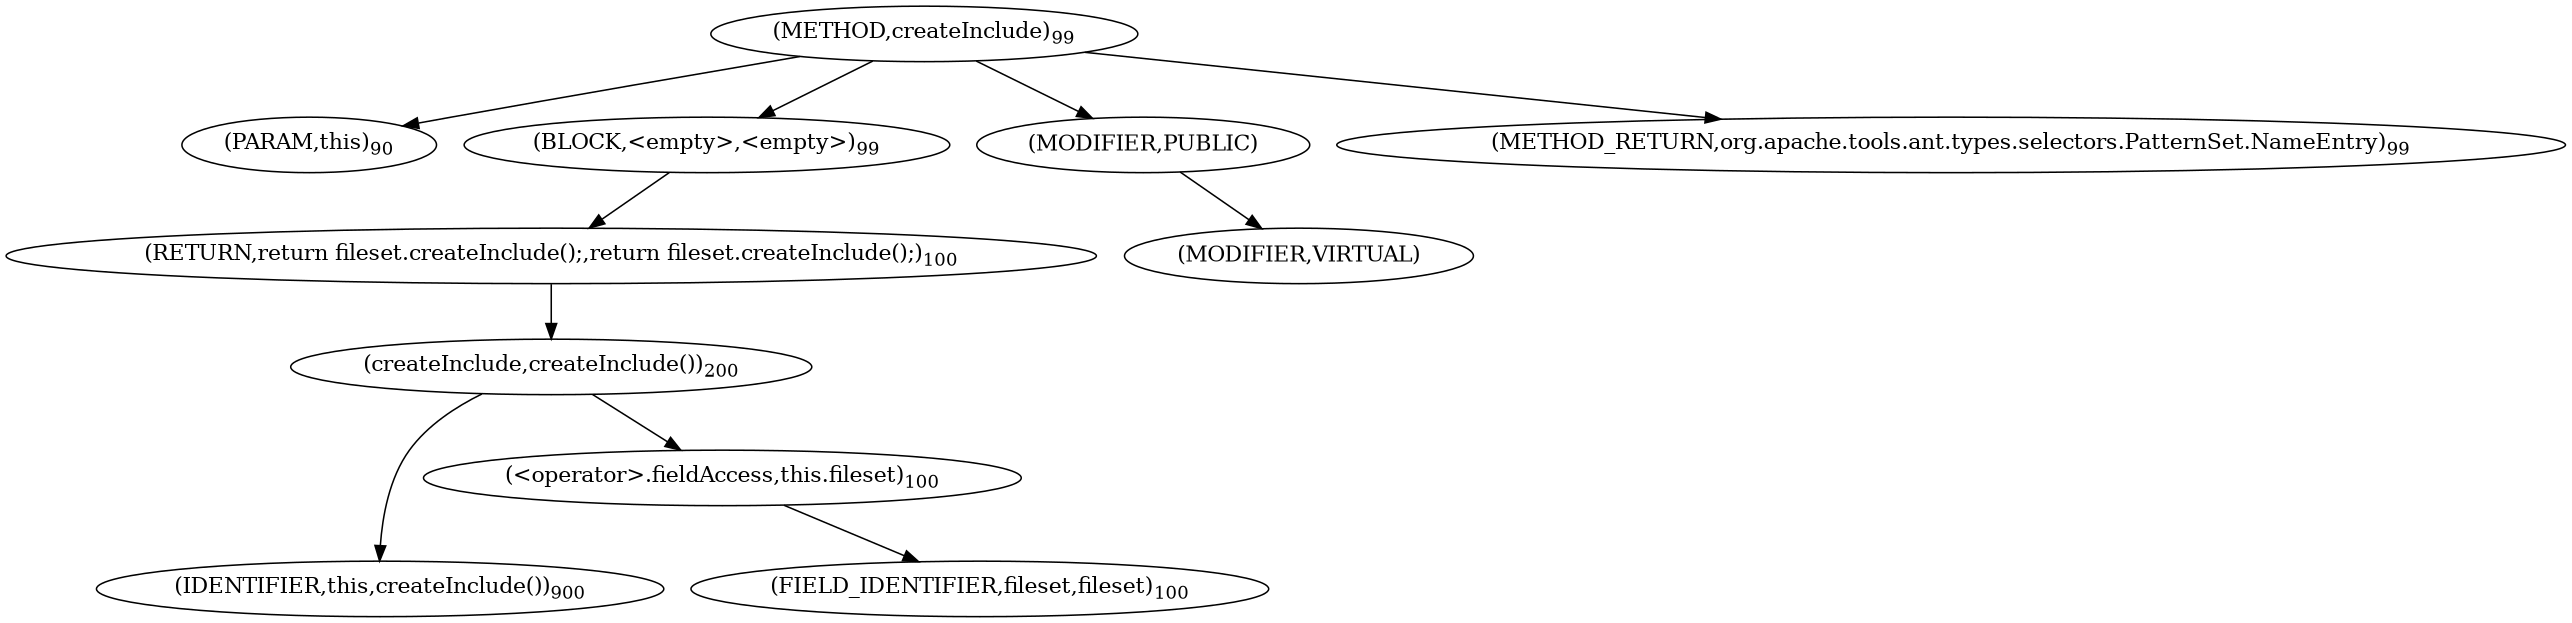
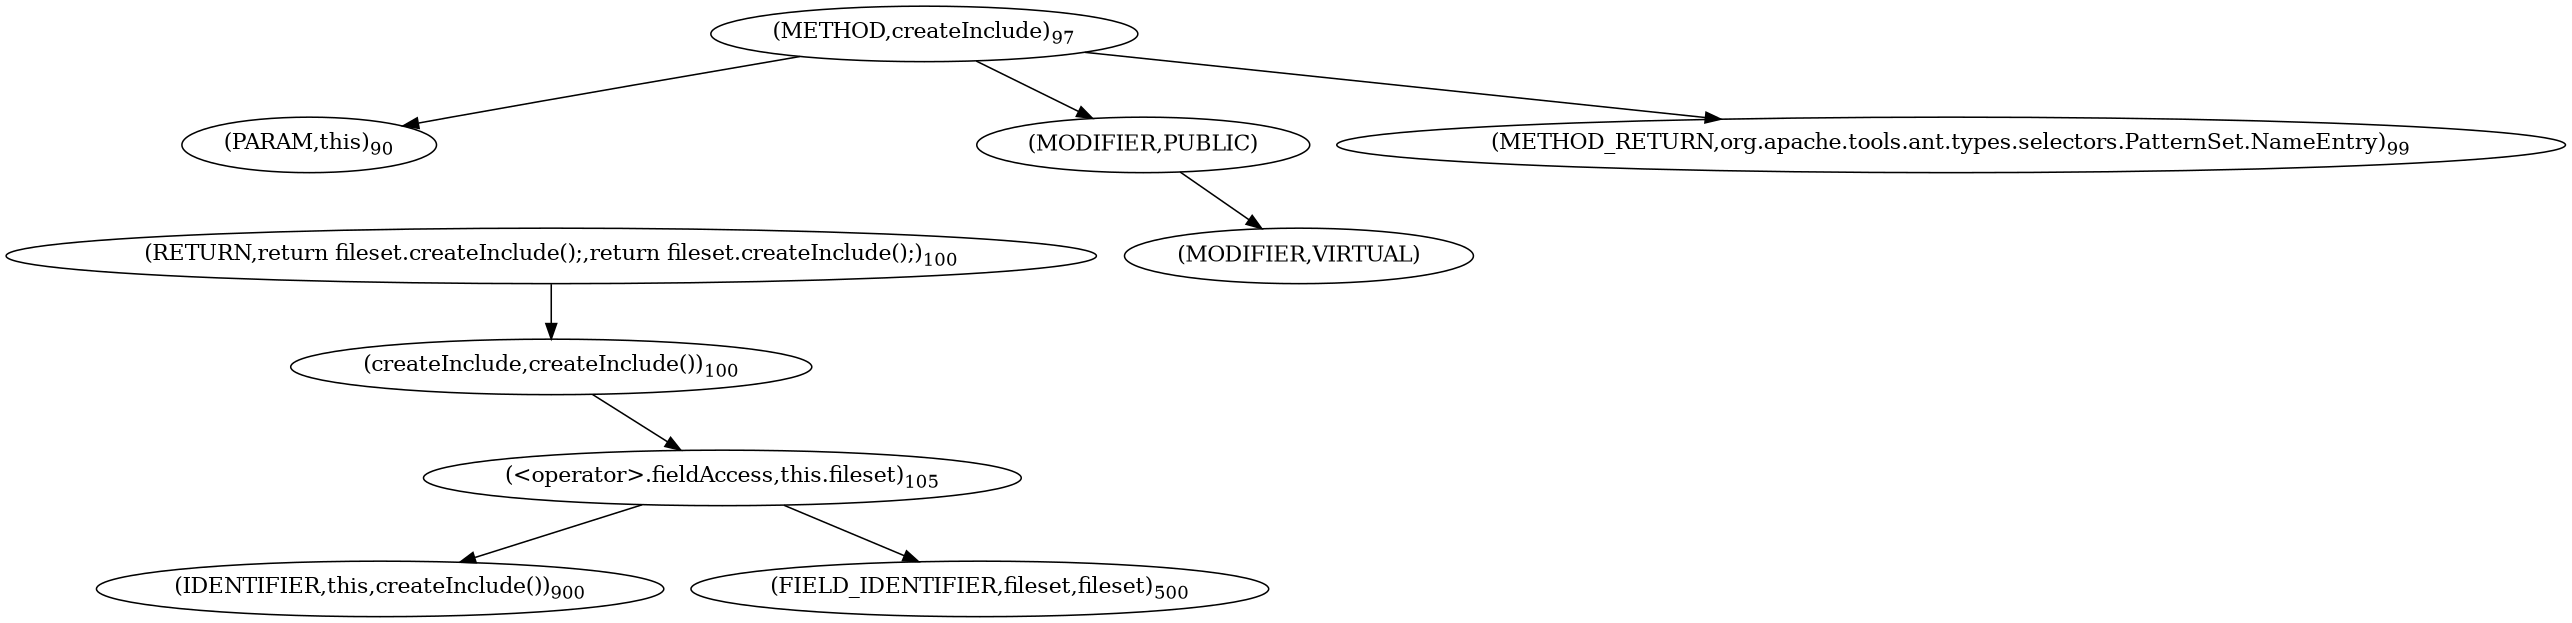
(1064, 32) -> (1064, 32)
(707, 145) -> none
(722, 365) -> (722, 365)
(407, 454) -> (559, 531)
(922, 476) -> (922, 476)
(1172, 587) -> (1172, 587)
